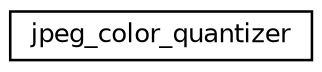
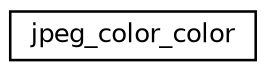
(161, 36) -> (133, 36)
